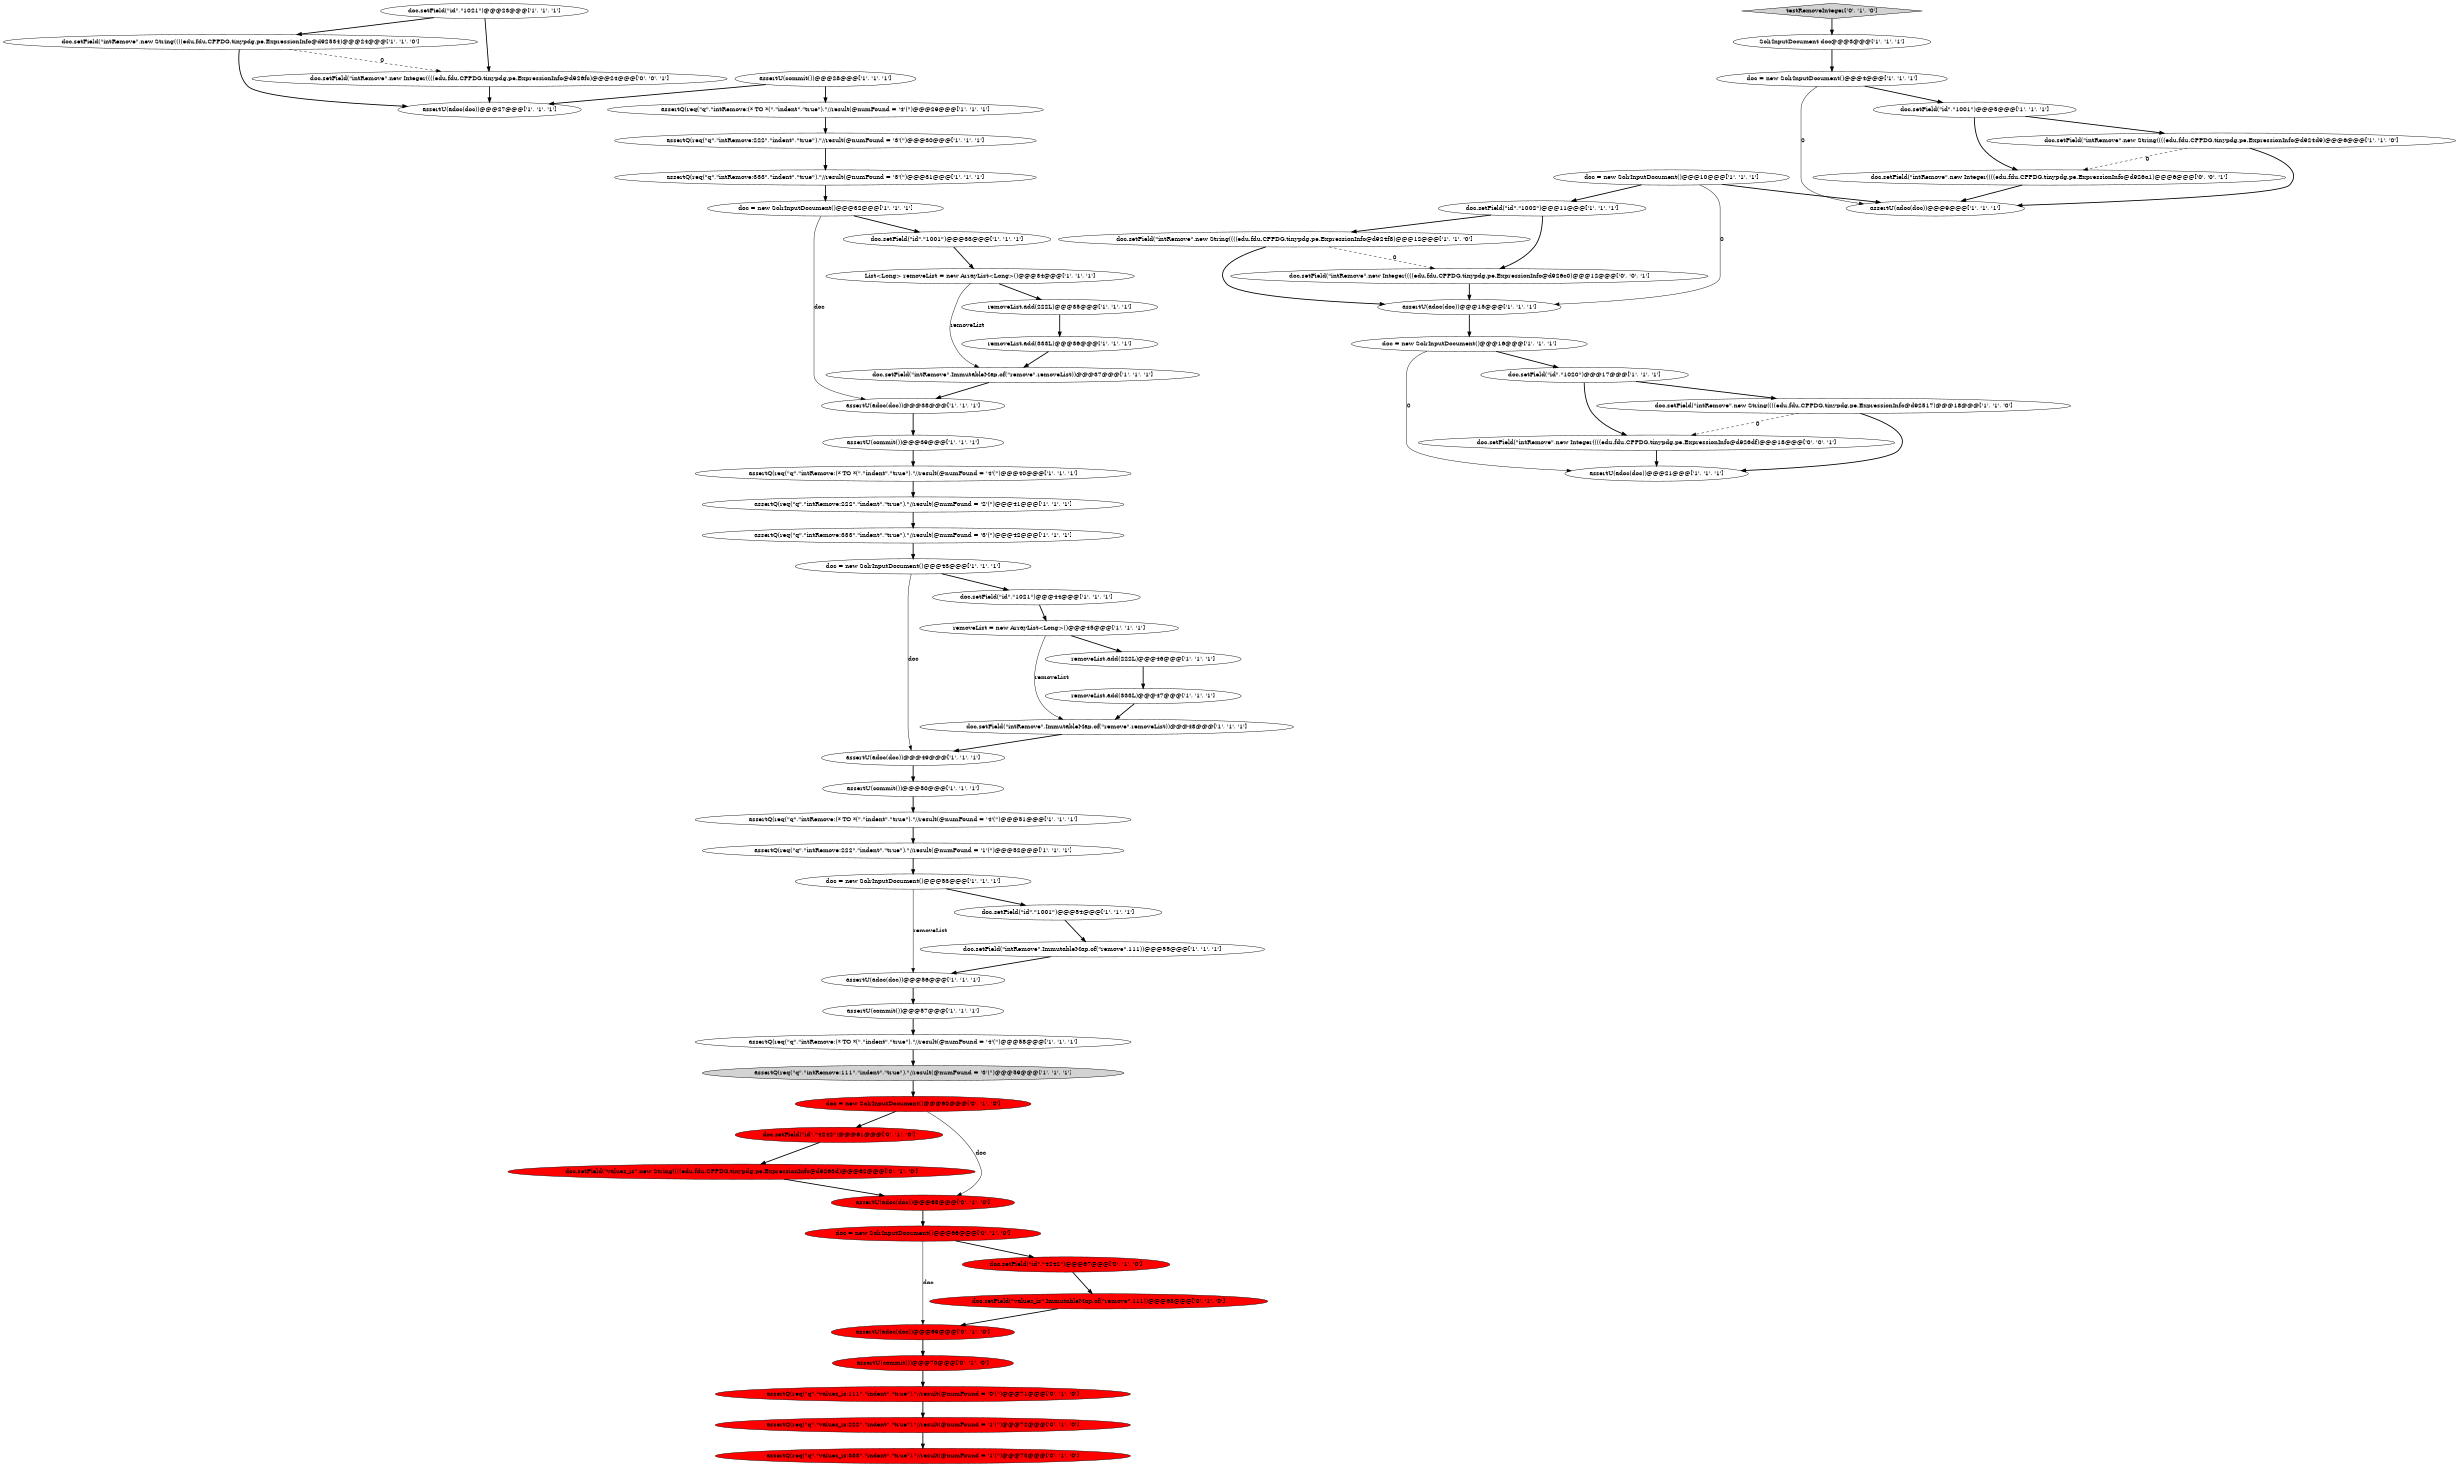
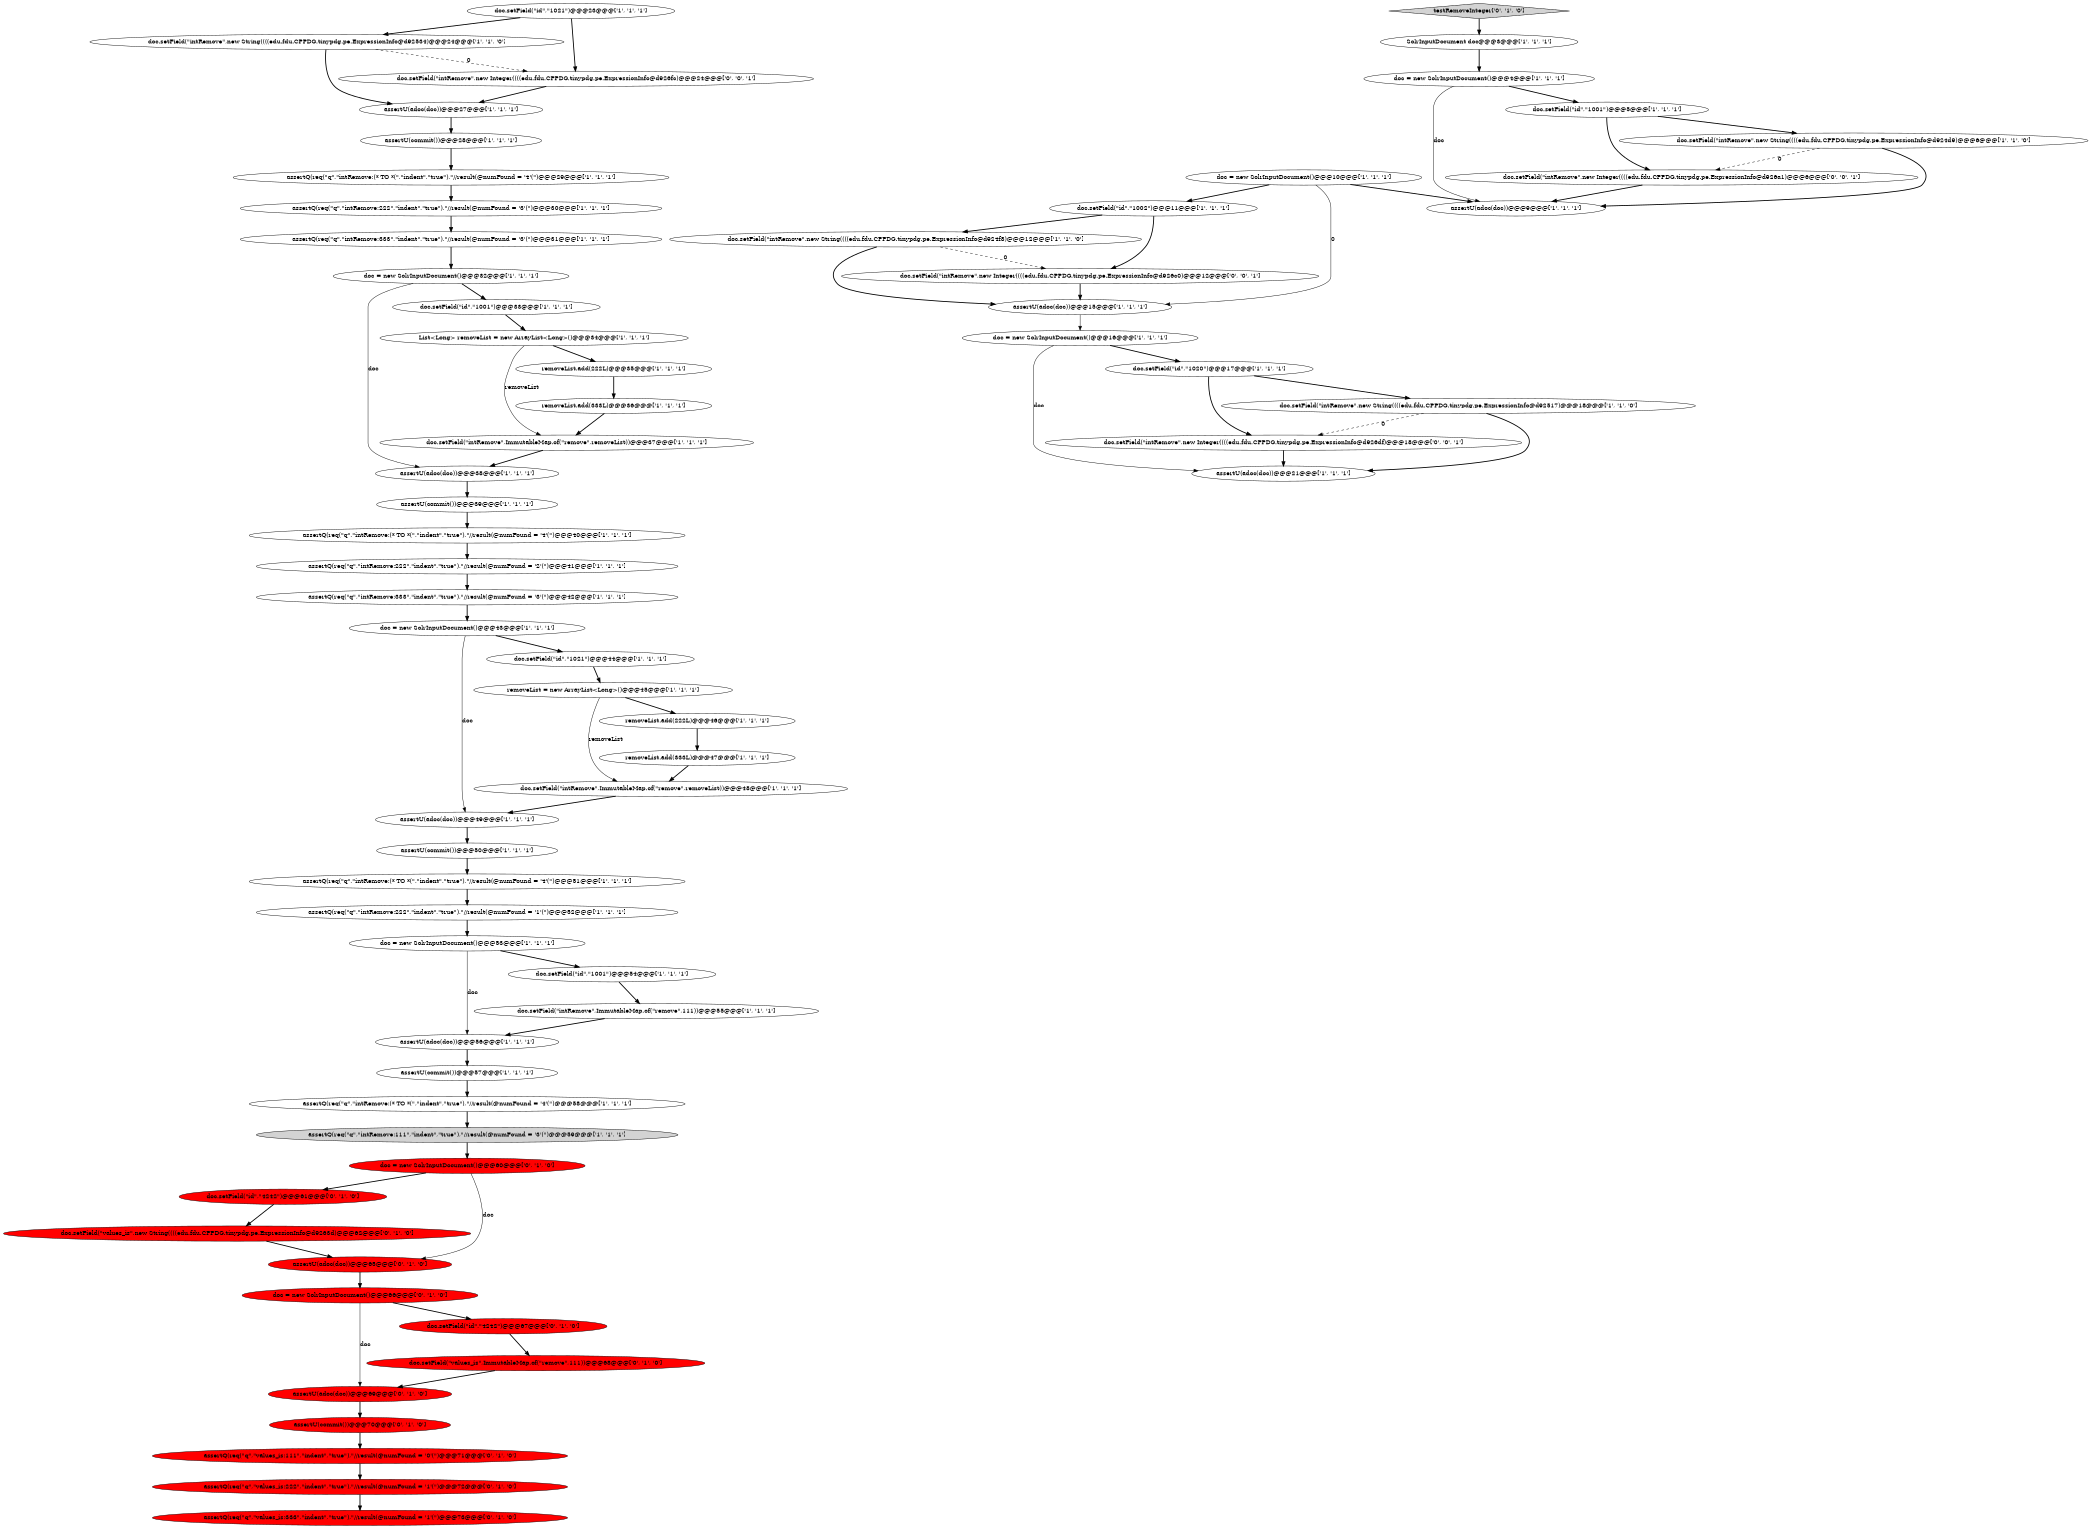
(660, 94) -> (451, 123)
(1803, 141) -> (1439, 141)
(1469, 323) -> (1080, 320)
(1409, 406) -> (1039, 406)
(930, 931) -> (472, 993)
